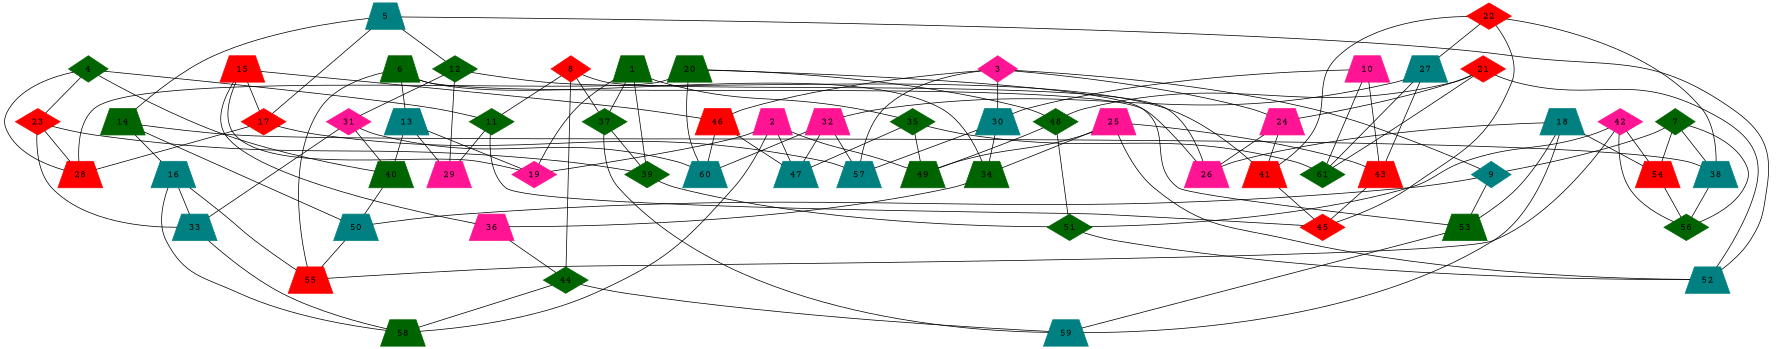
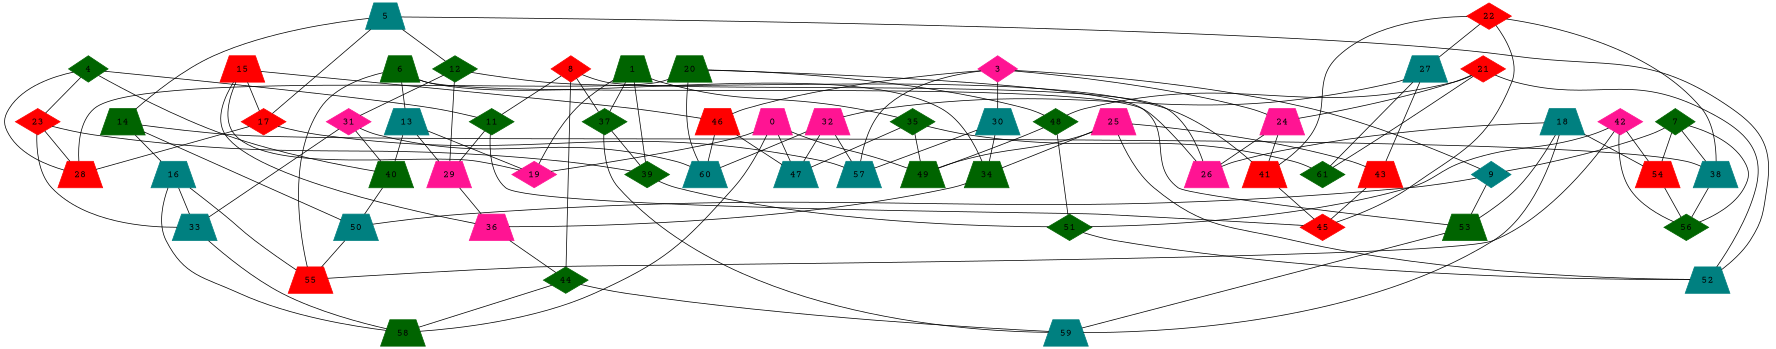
(1367, 69) -> none
(773, 122) -> (773, 122)
none -> (470, 201)
